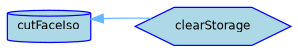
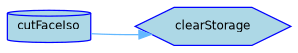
(127, 18) -> (115, 35)
